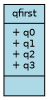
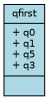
(24, 55) -> (24, 55)
